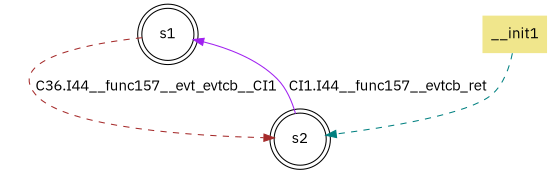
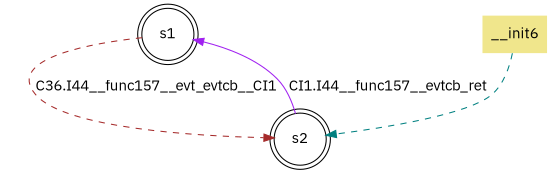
(515, 34) -> (515, 34)
